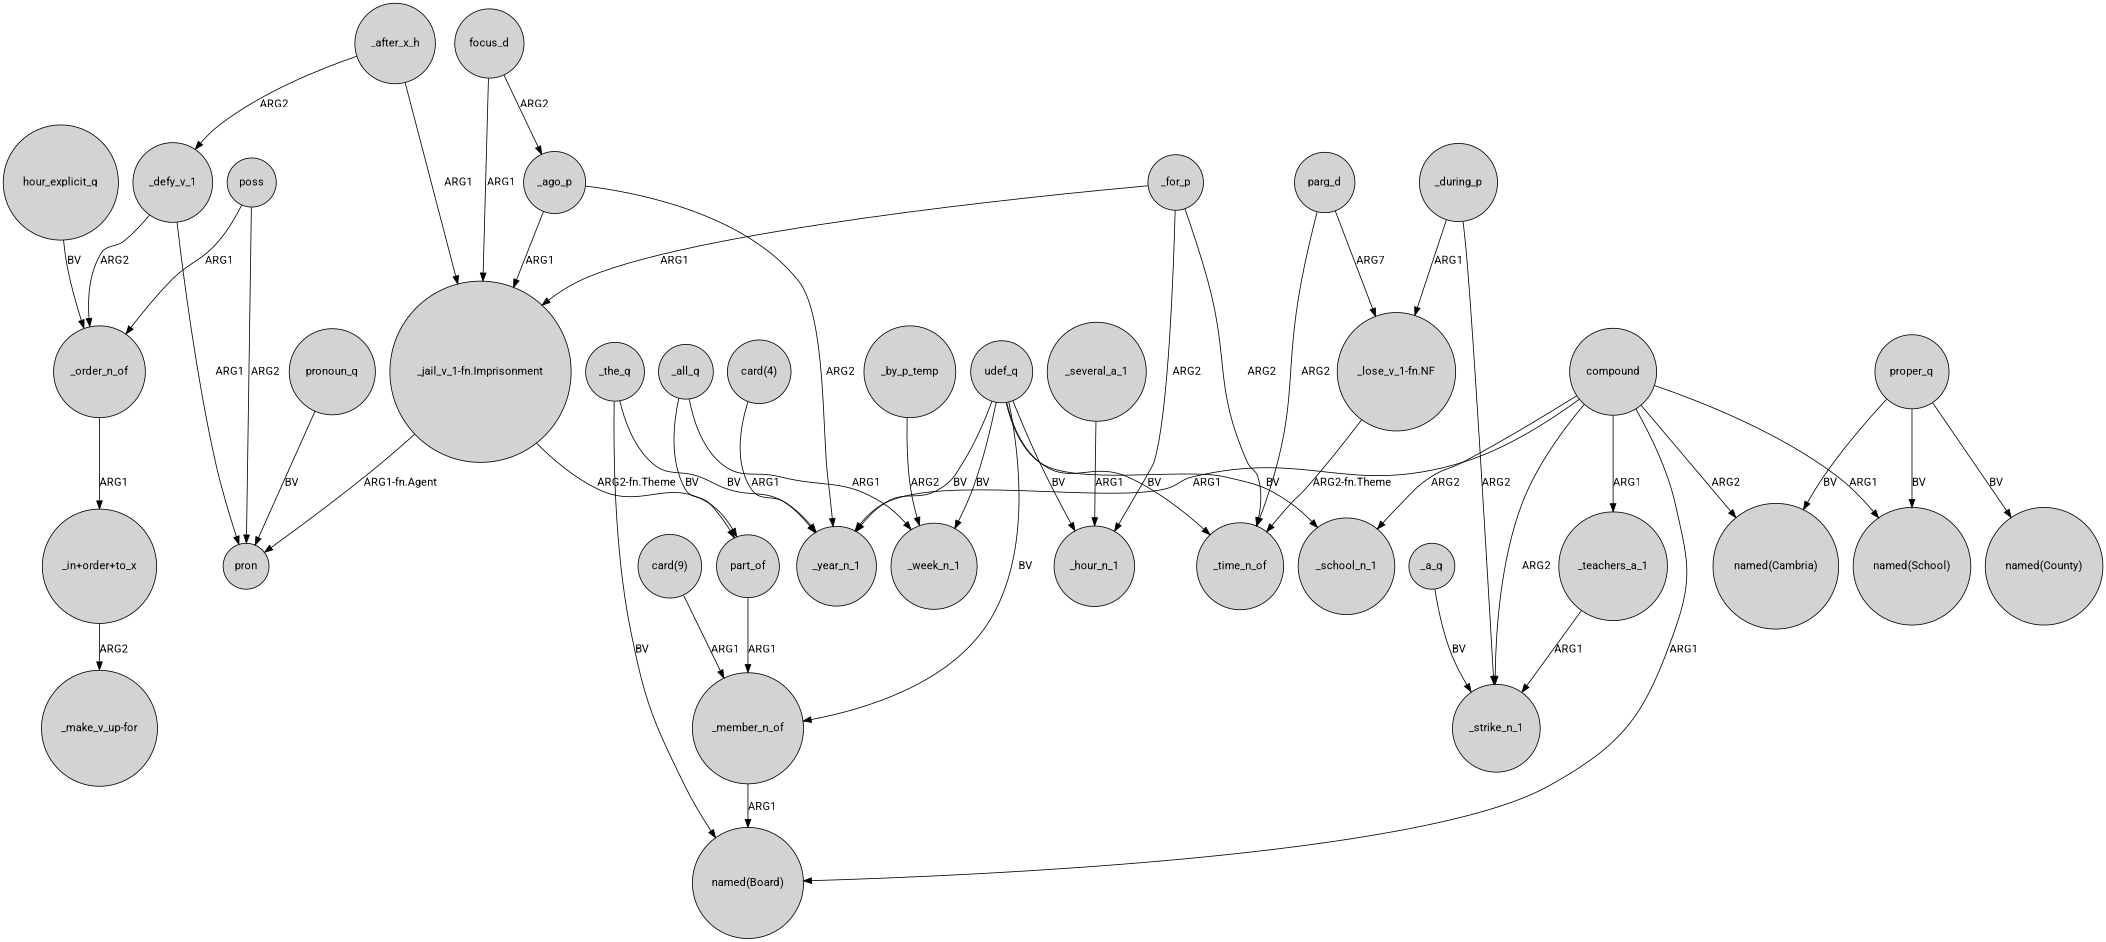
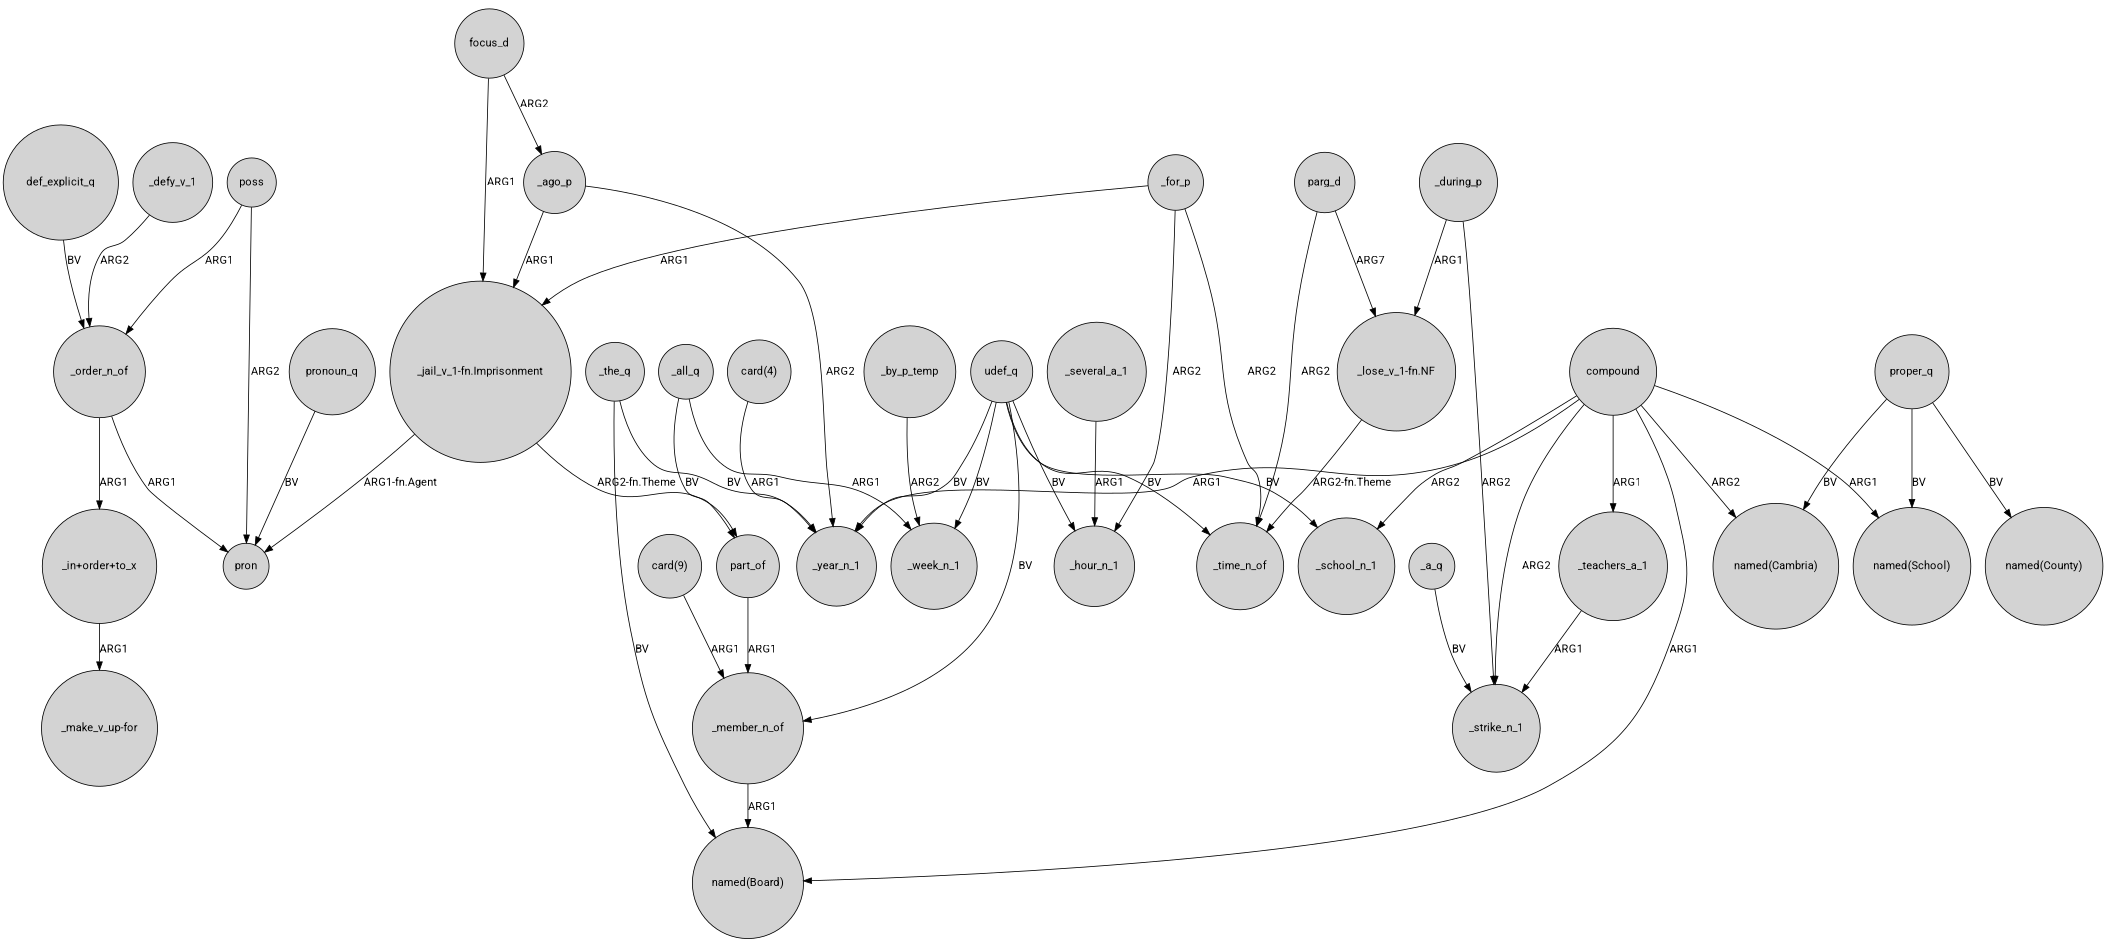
(395, 44) -> none
(61, 182) -> (61, 182)
(200, 381) -> (152, 493)
(114, 650) -> (114, 650)
